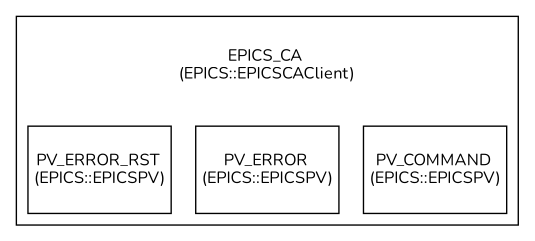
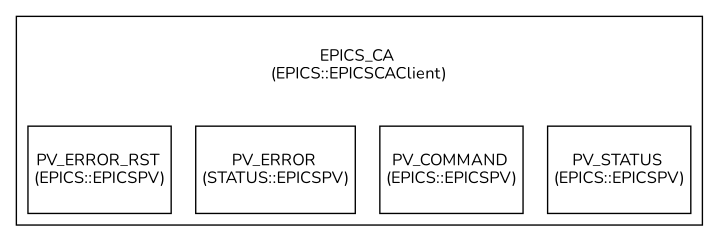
none -> (619, 170)
(268, 178) -> (276, 178)
